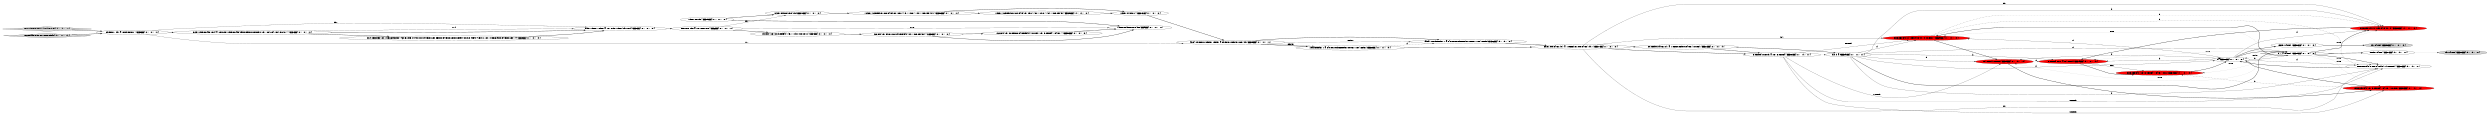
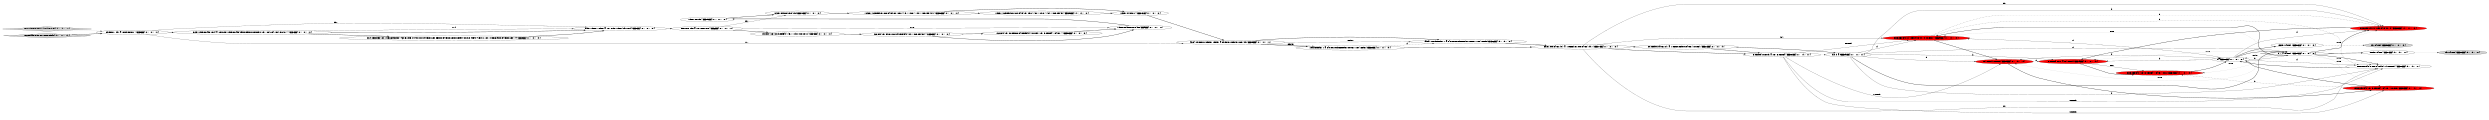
(925, 21) -> (932, 19)
(86, 31) -> (86, 31)
(2343, 45) -> (2343, 45)
(2026, 68) -> none
